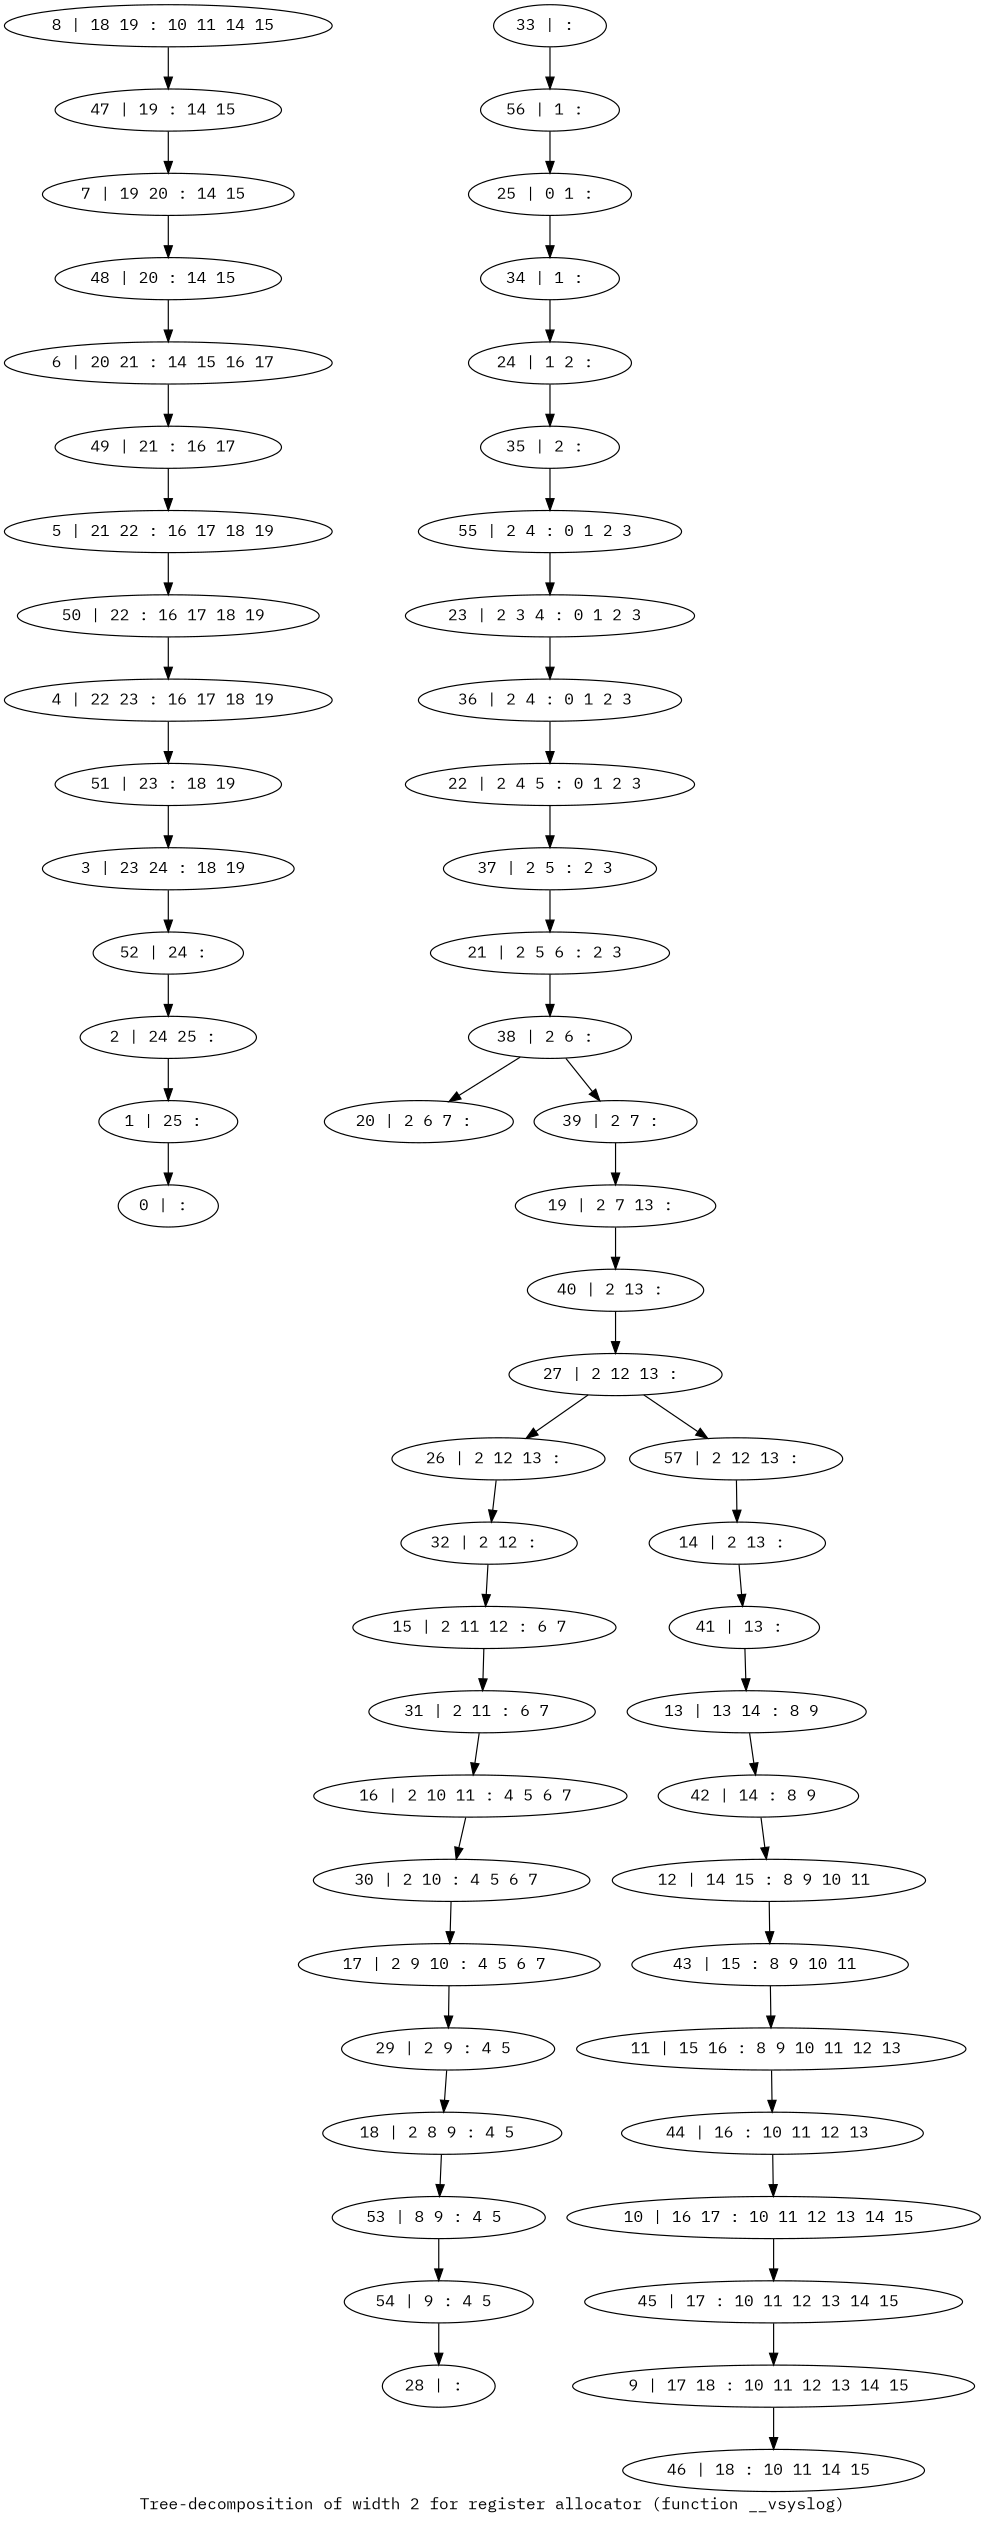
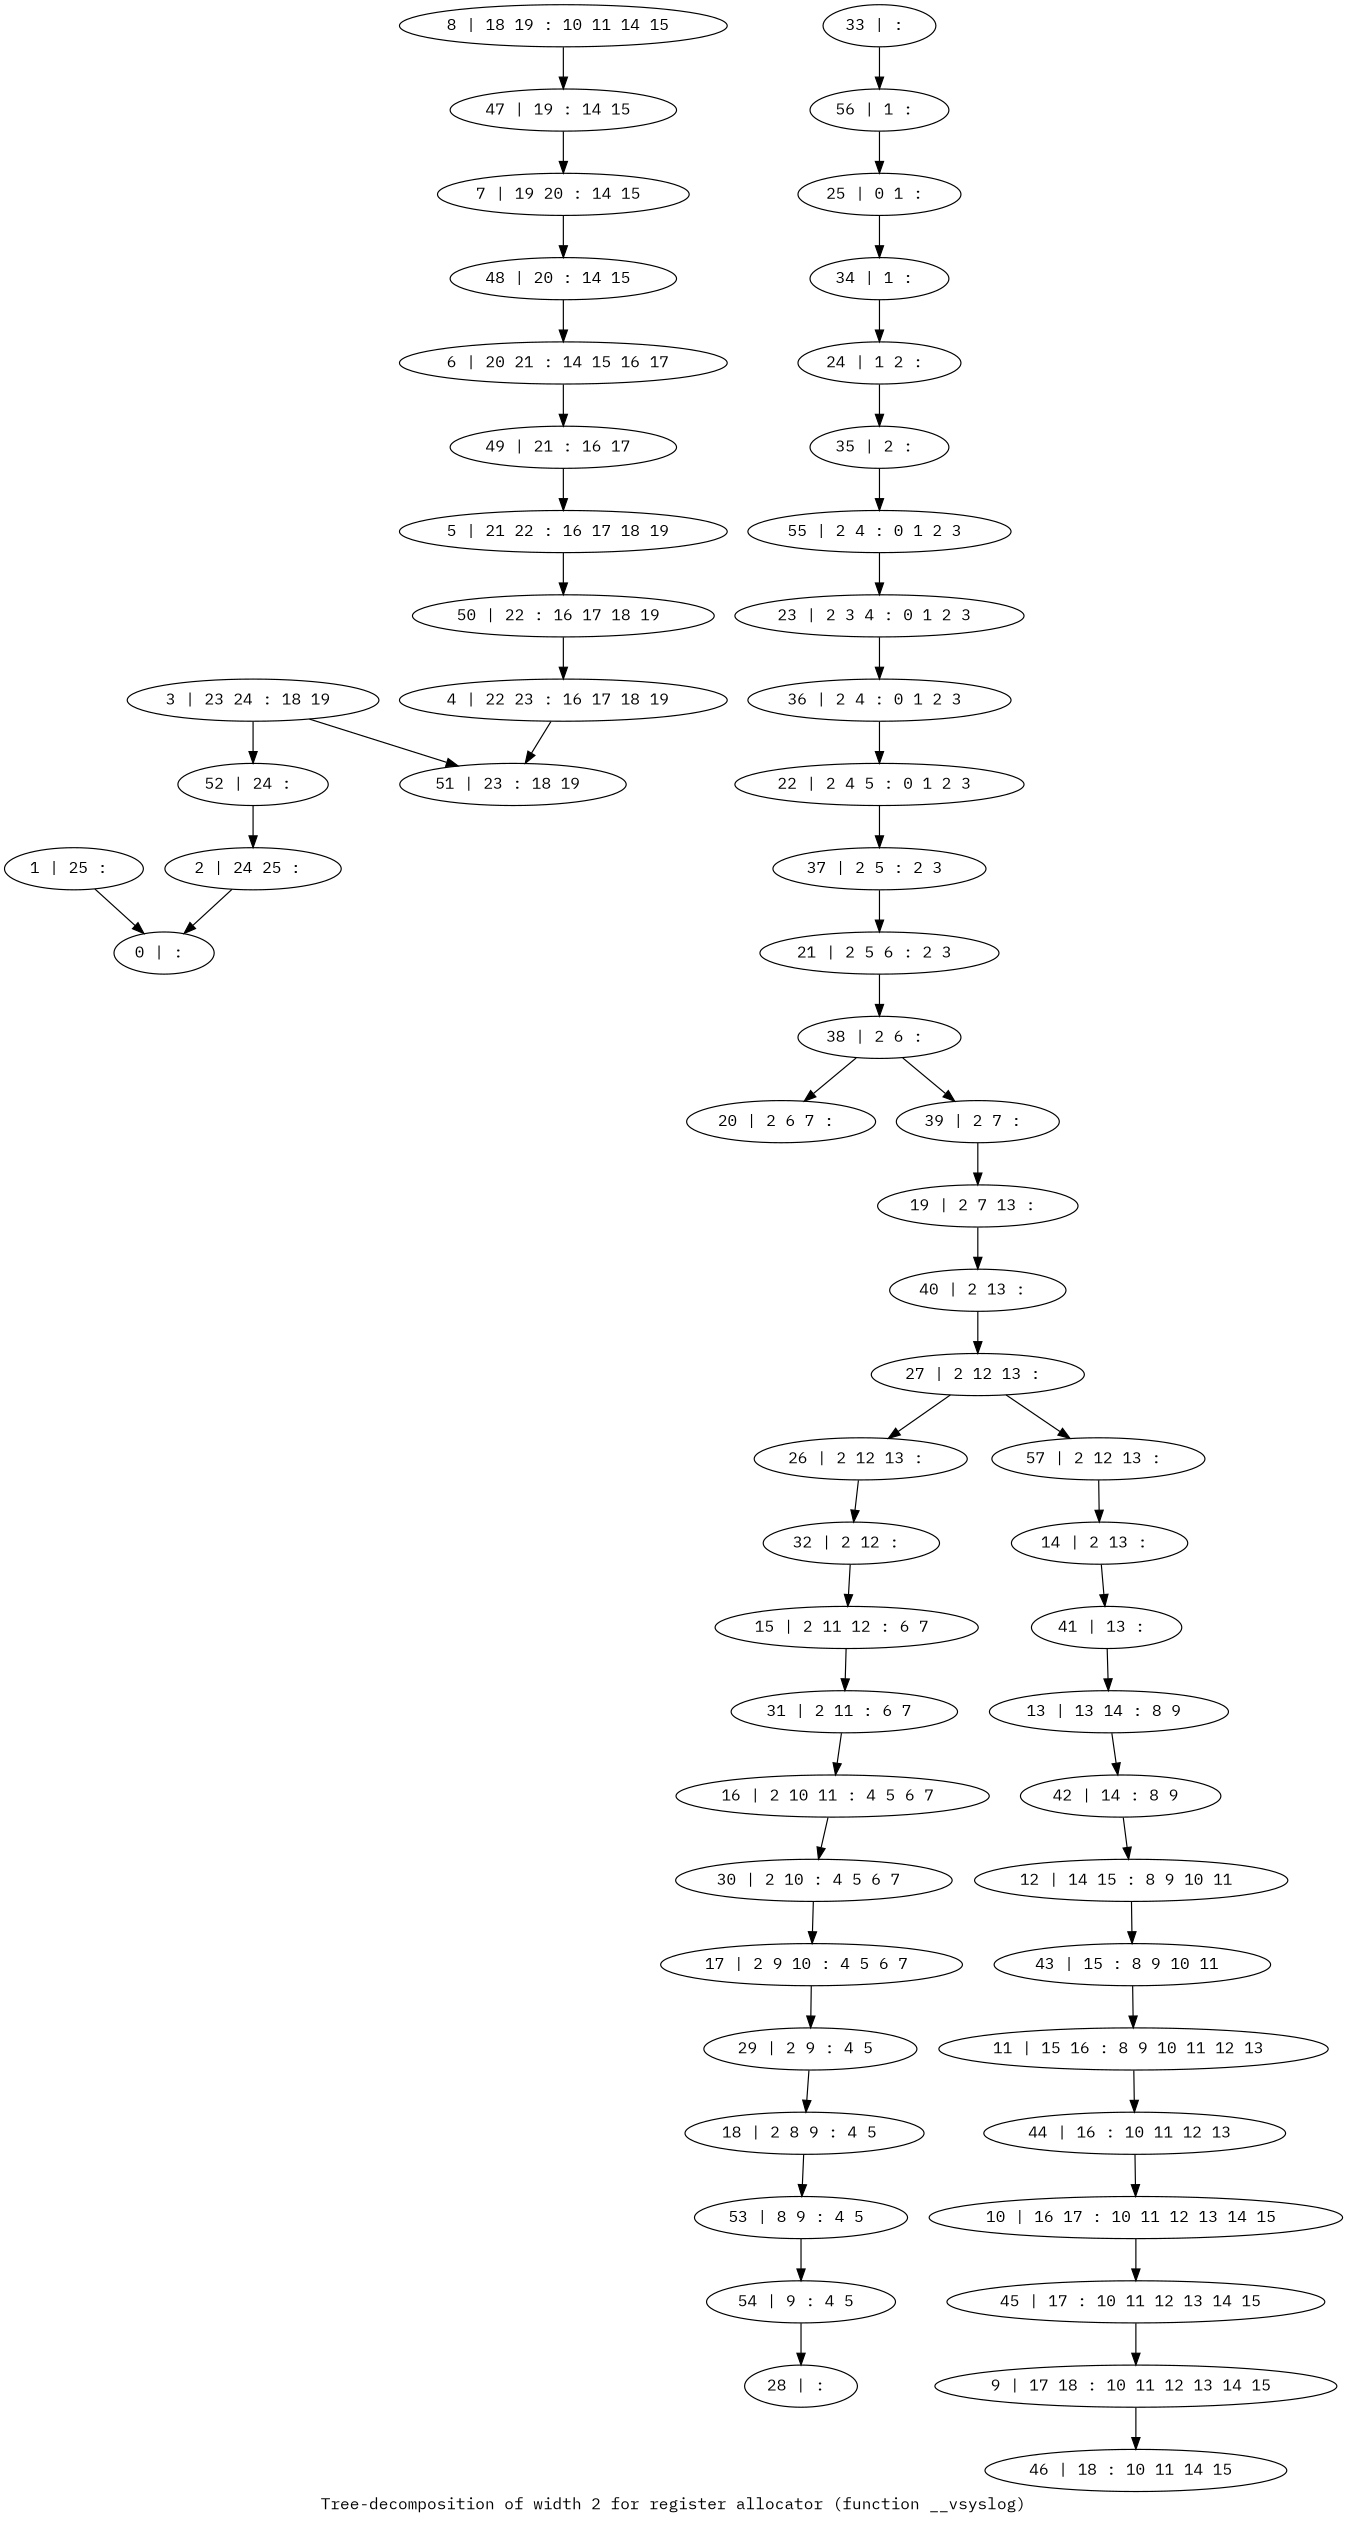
(168, 821) -> (378, 741)
(168, 1074) -> (212, 907)
